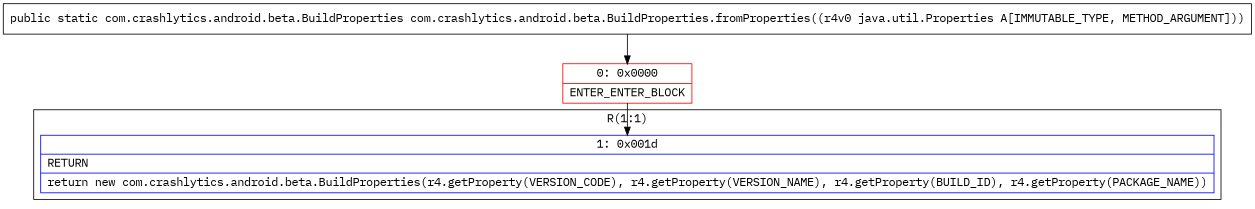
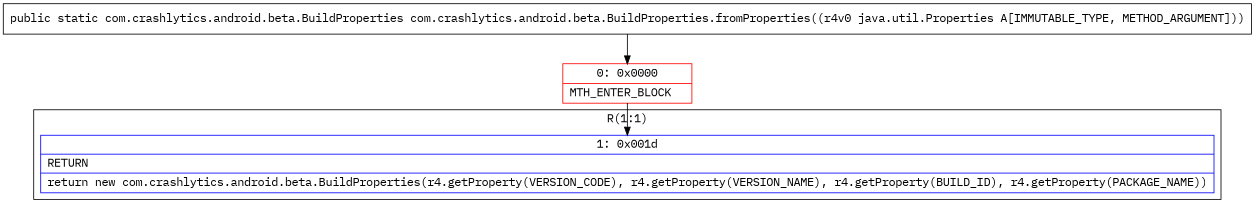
(627, 93) -> (620, 93)
